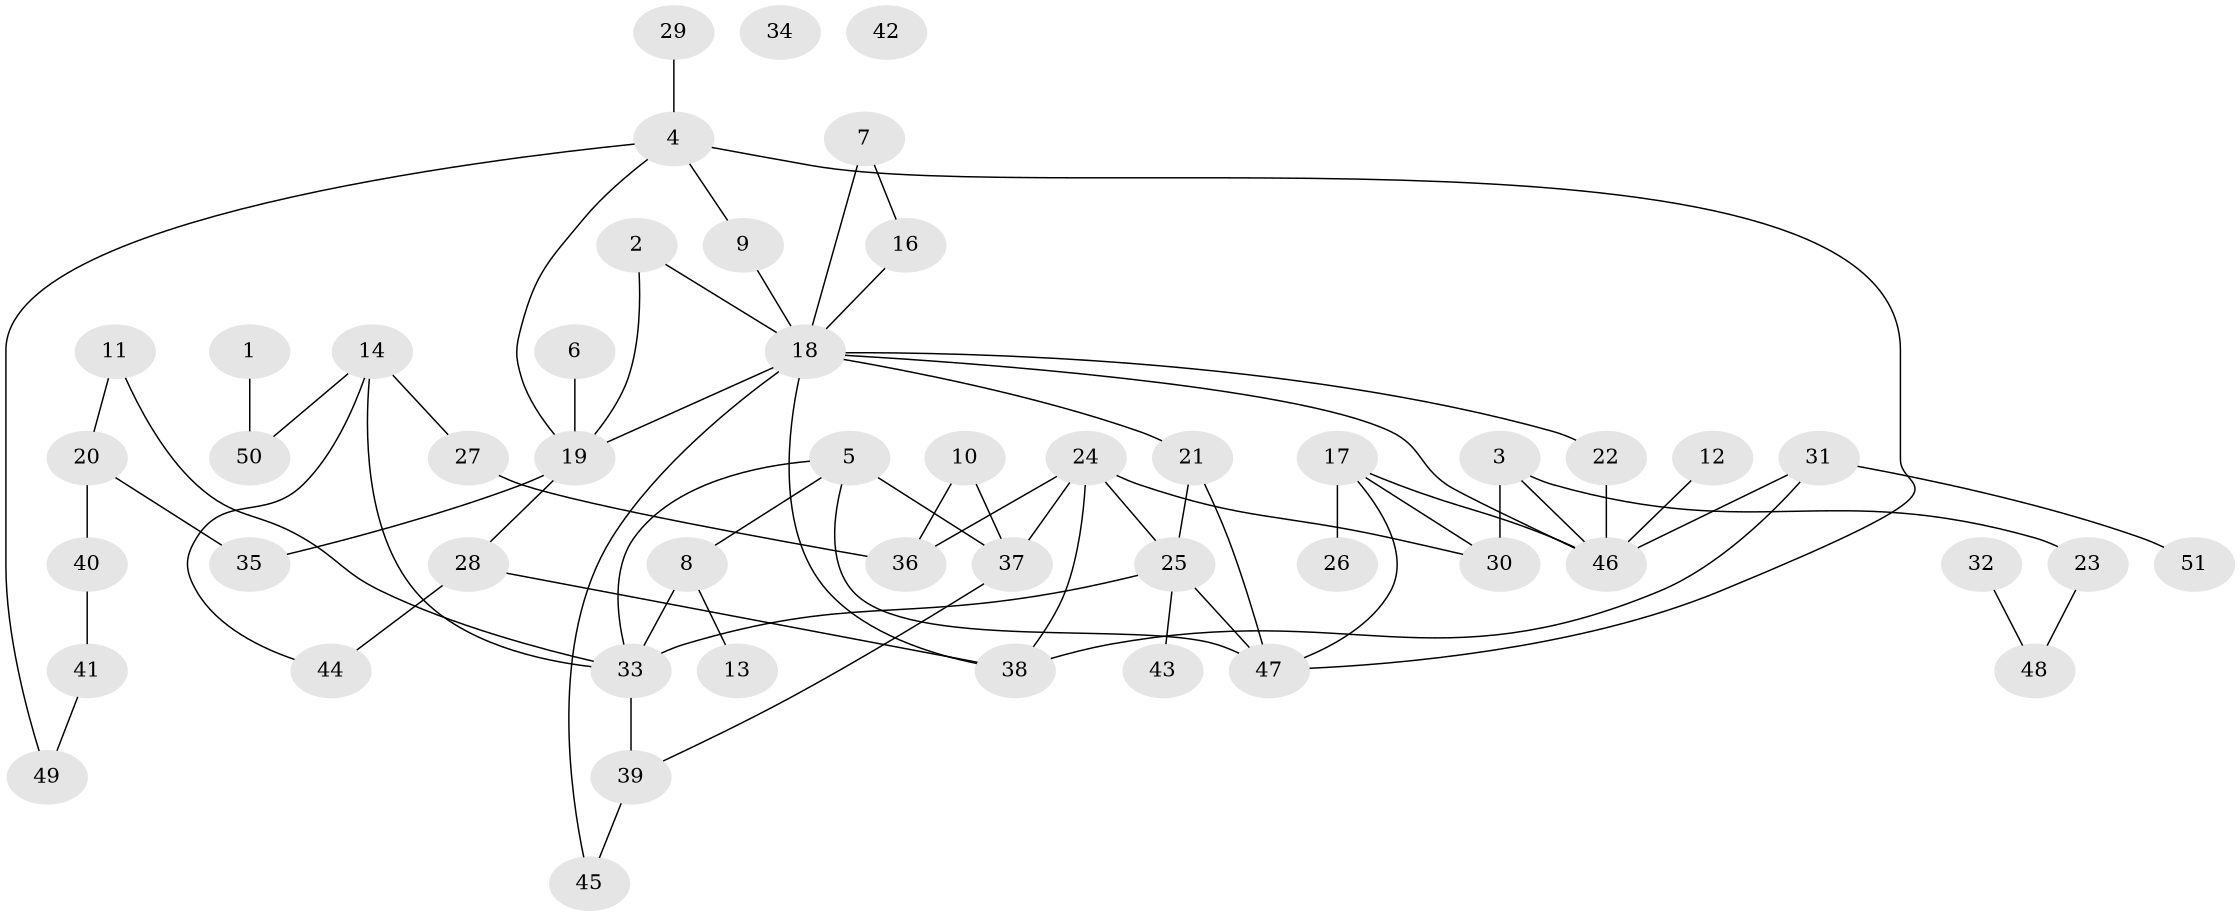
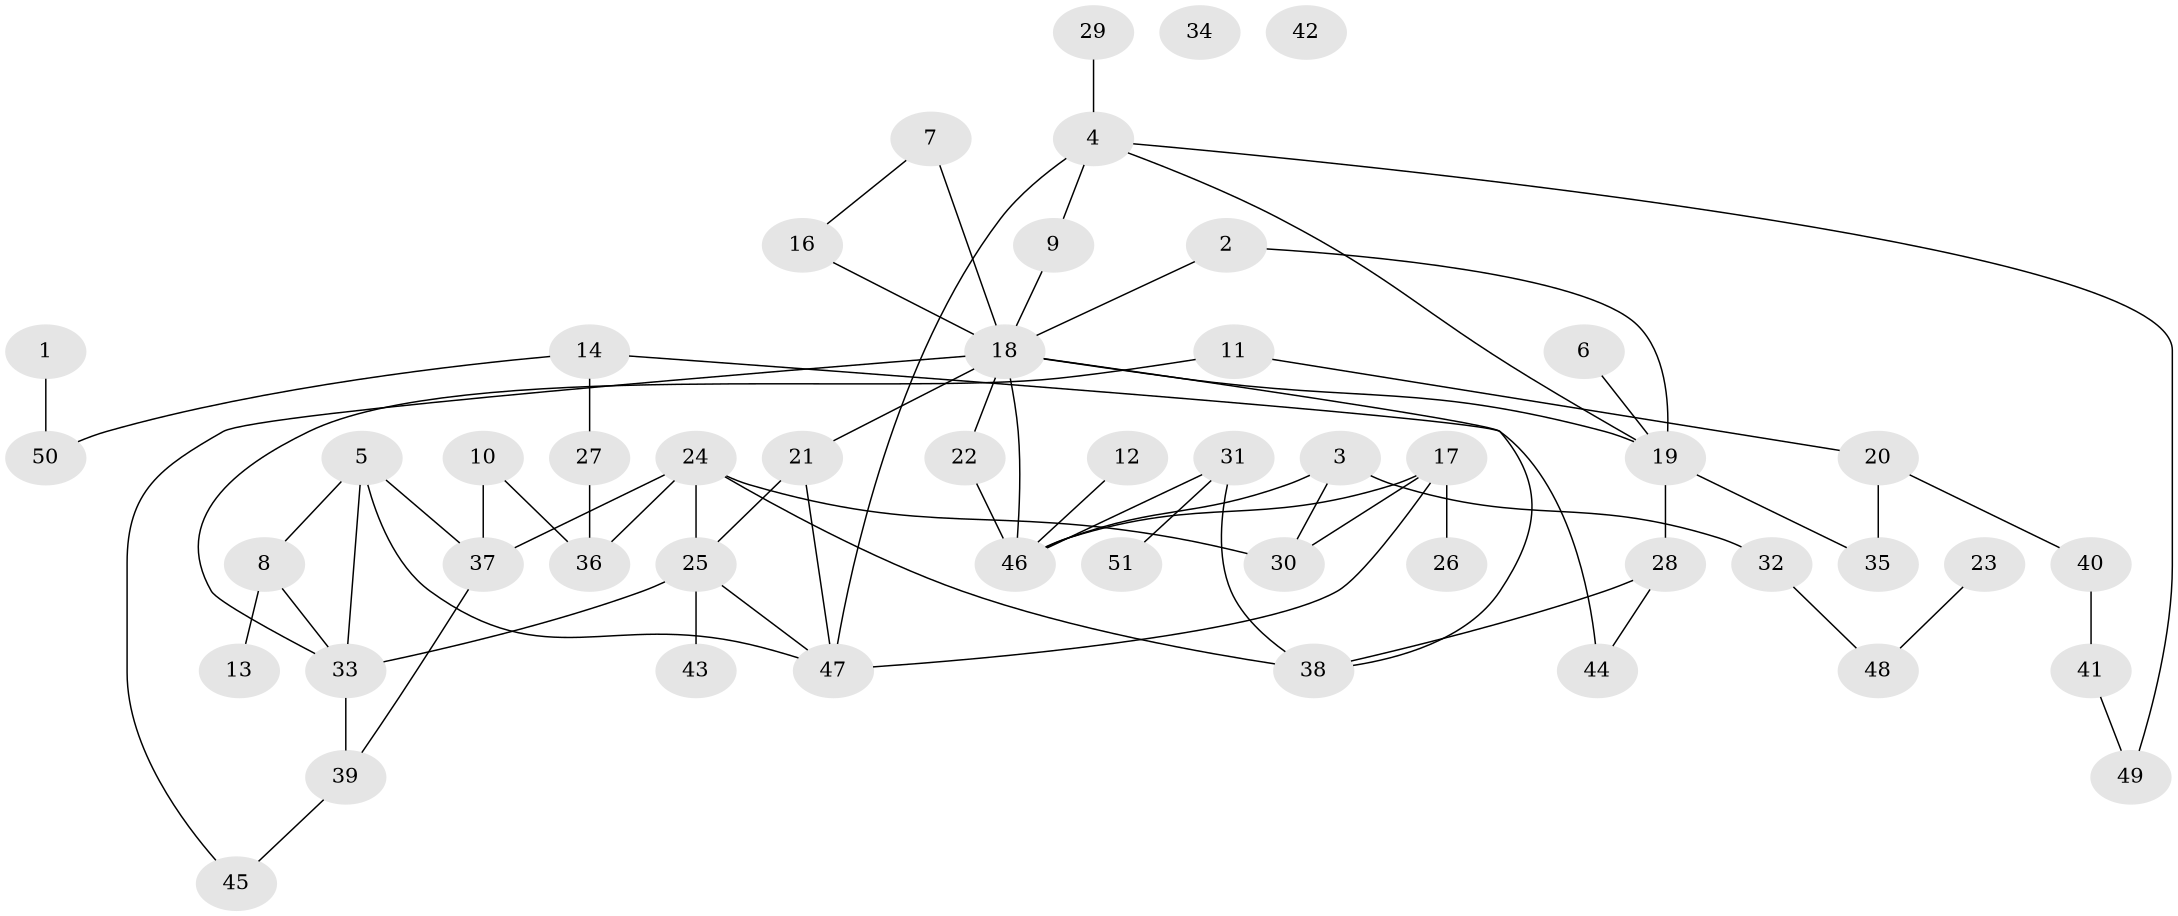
(1794, 511) -> (1547, 511)
(408, 580) -> none
